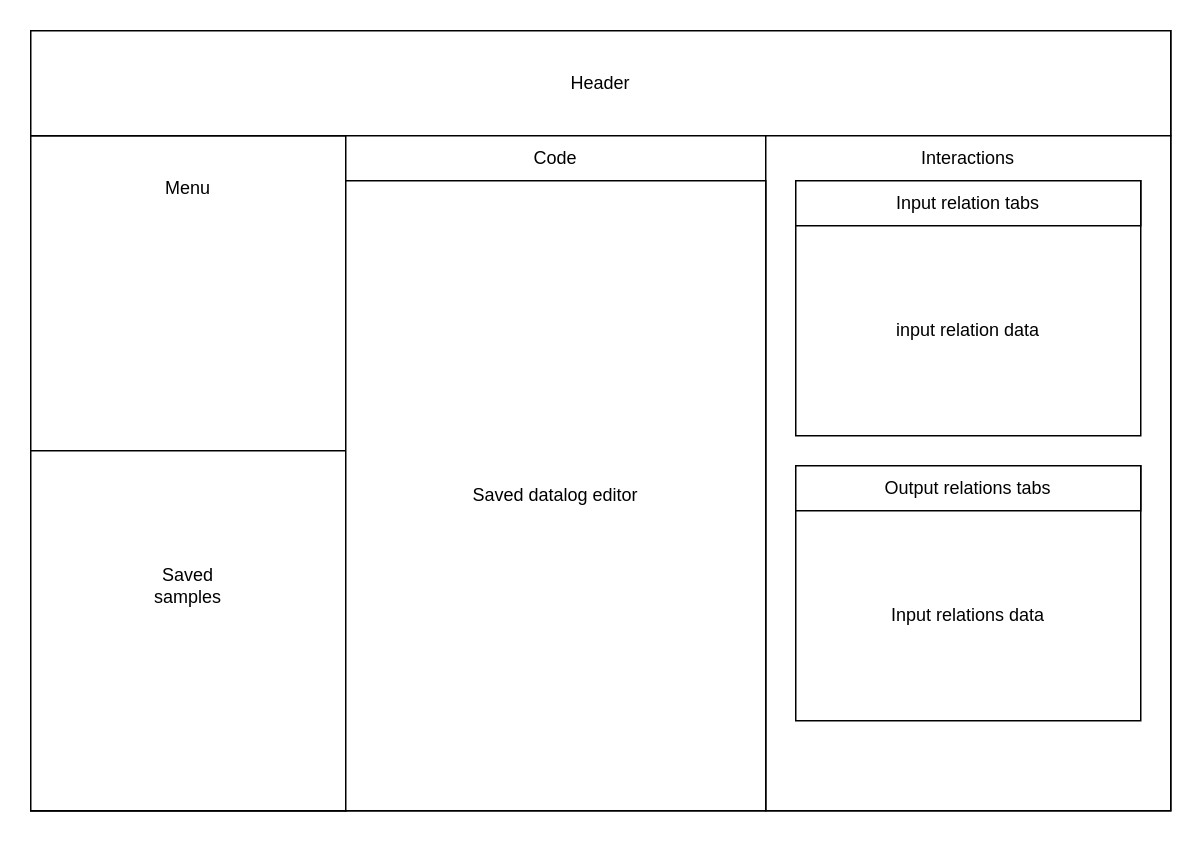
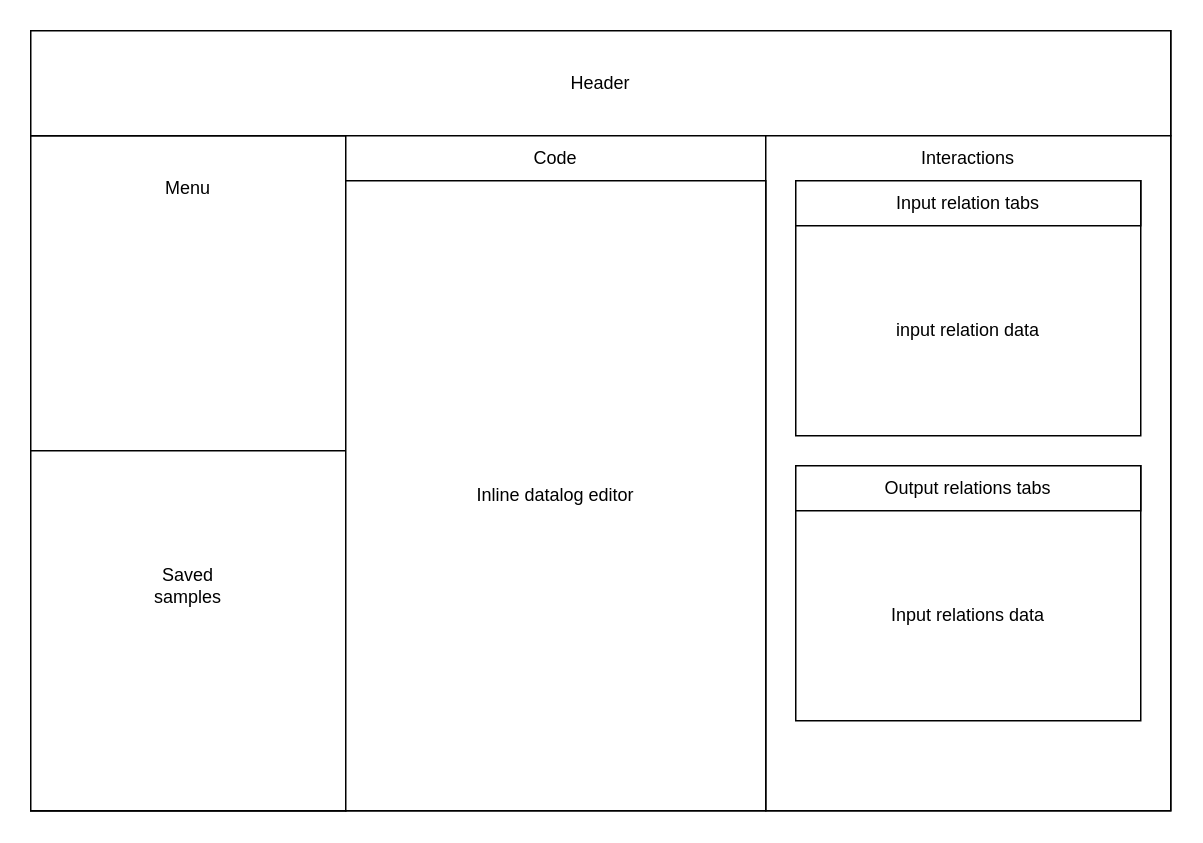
(556, 496) -> (556, 496)
